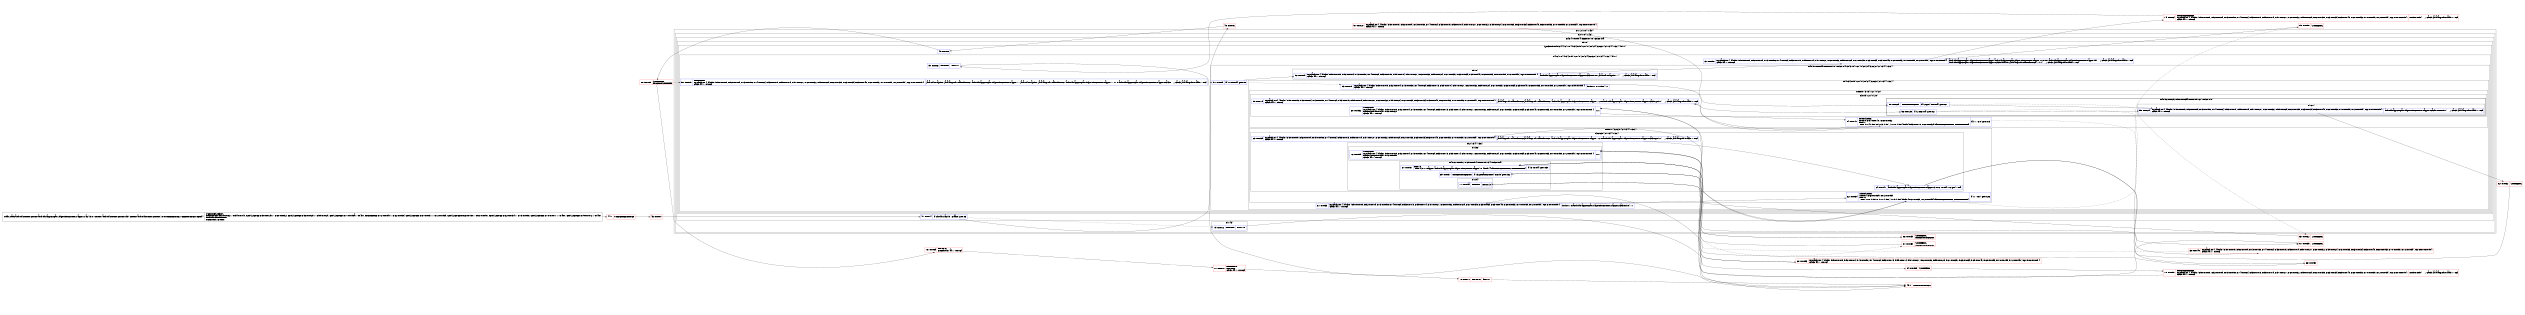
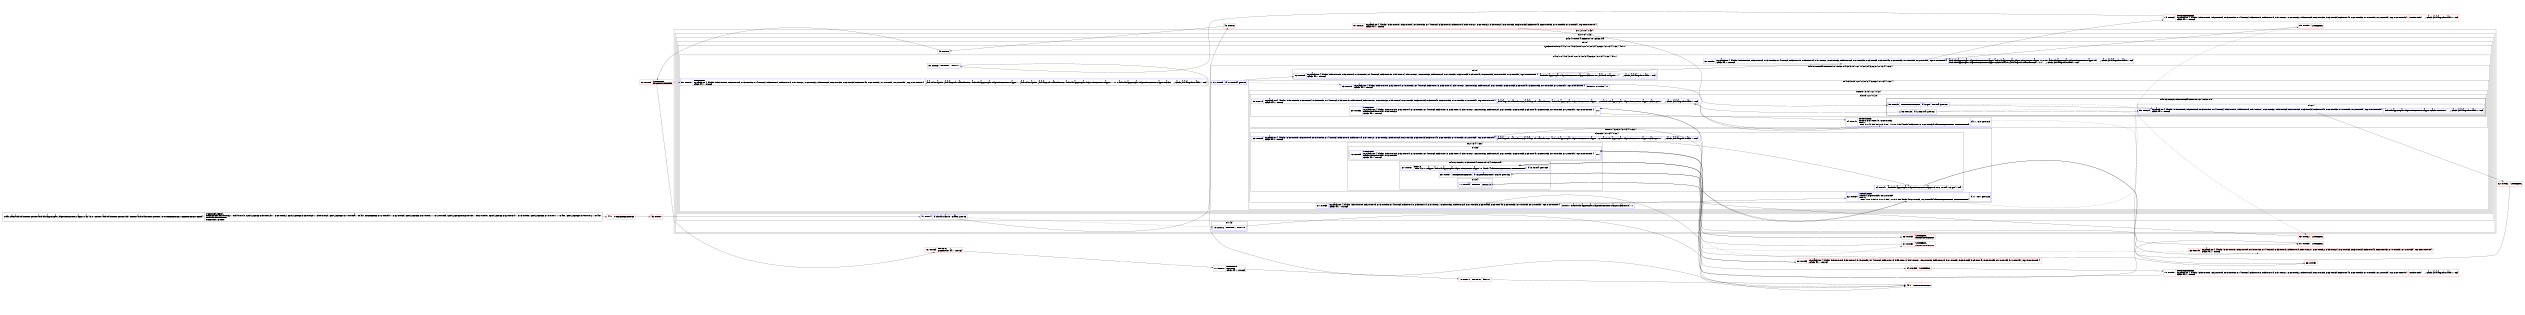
(1910, 104) -> (1910, 104)
